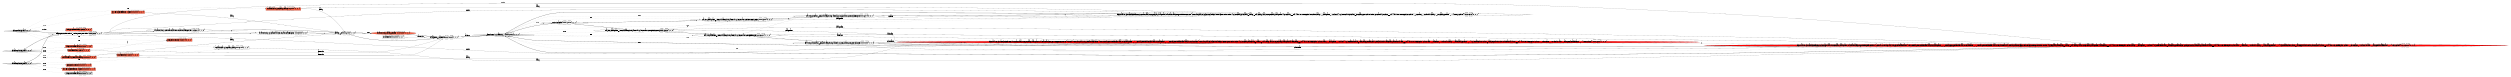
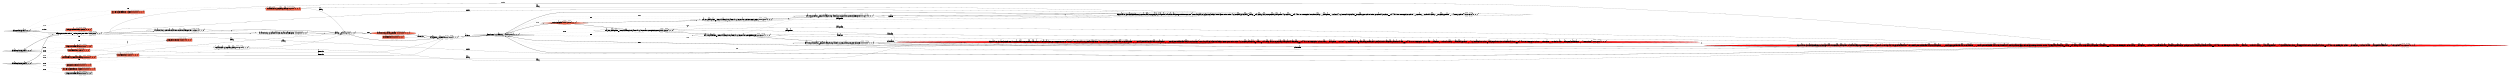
(242, 19) -> (296, 45)
(565, 23) -> (565, 23)
(393, 37) -> (393, 37)
